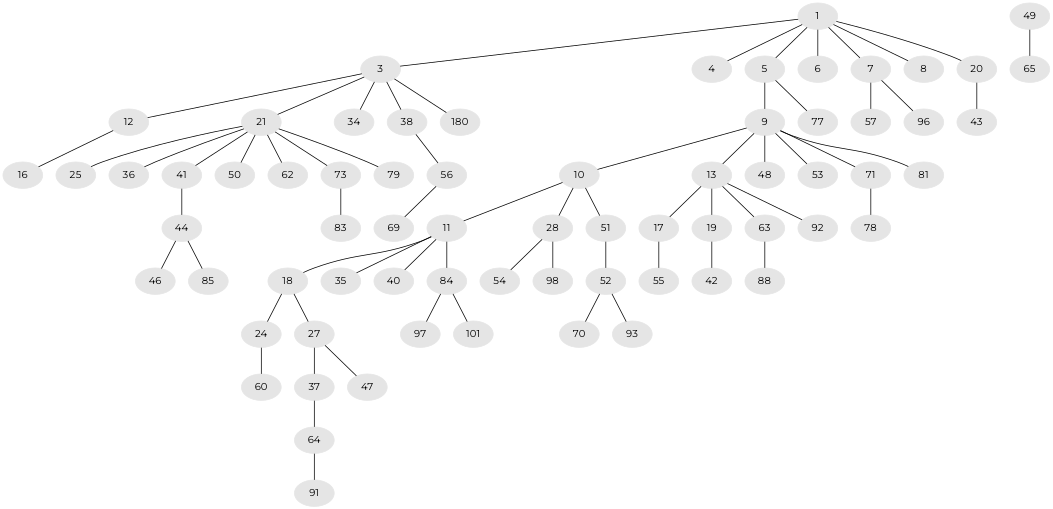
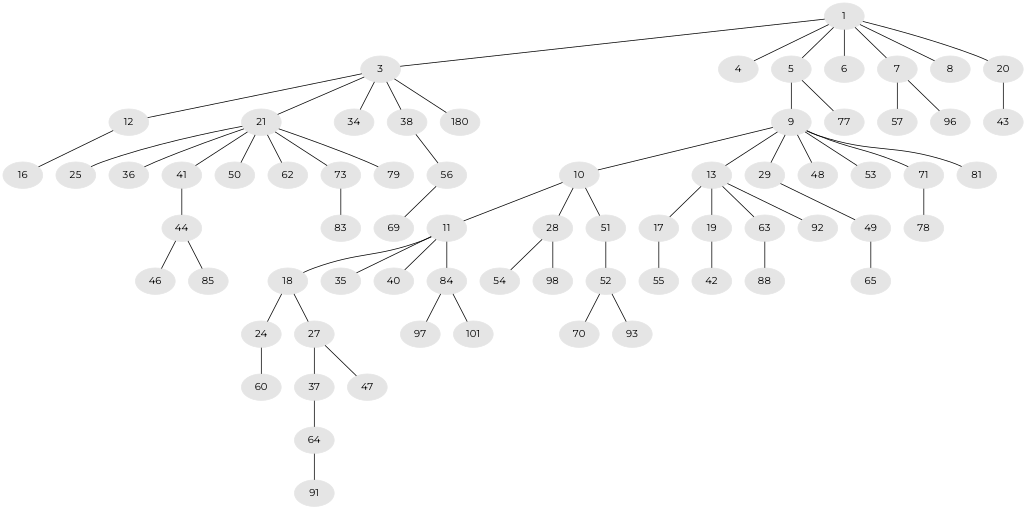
none -> (765, 175)
